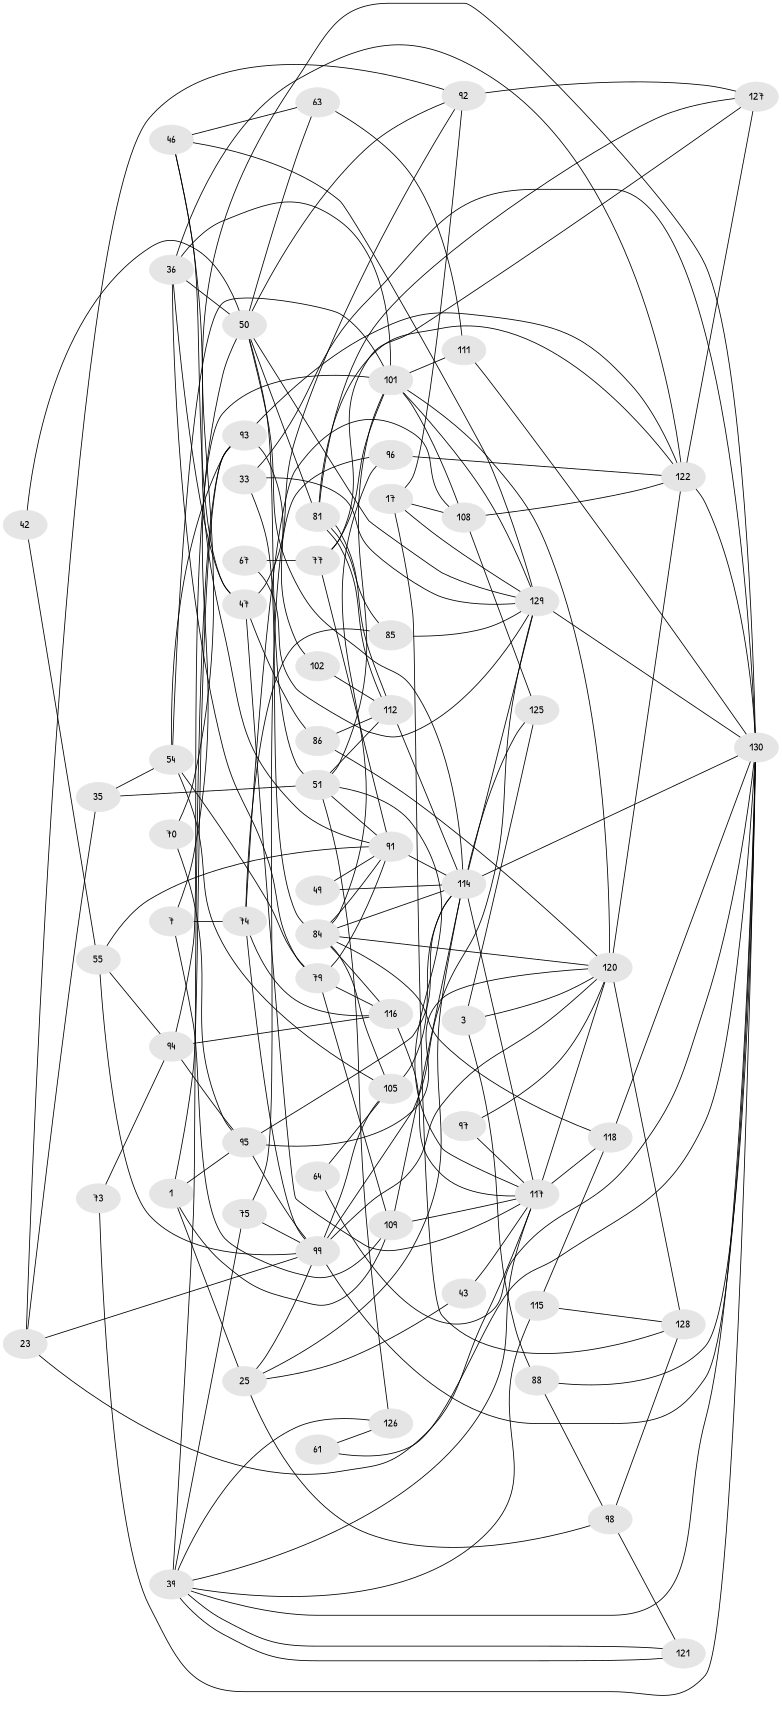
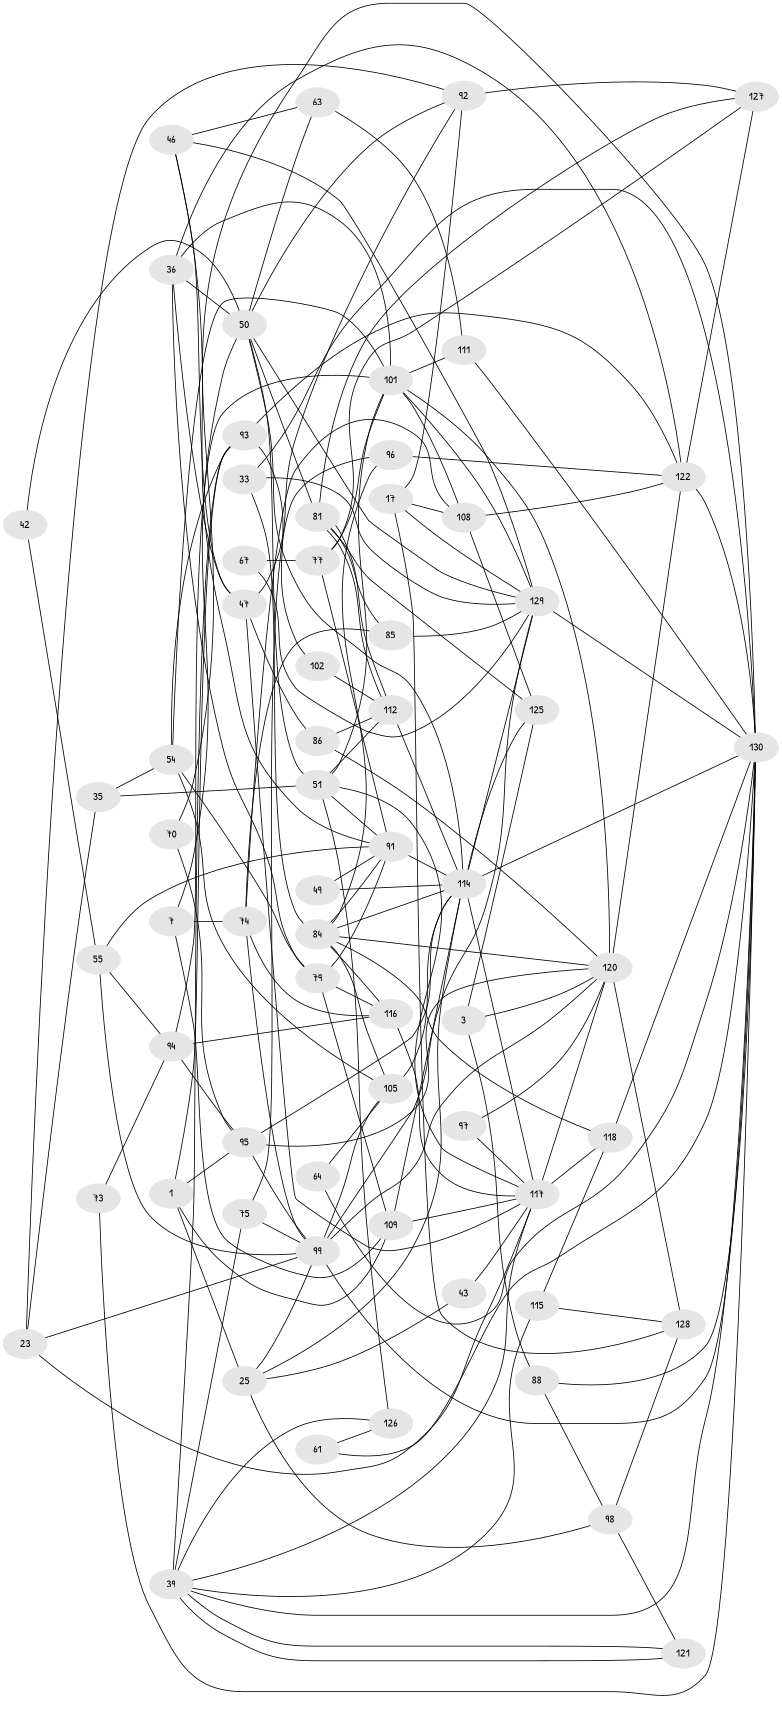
(451, 328) -> (421, 620)
